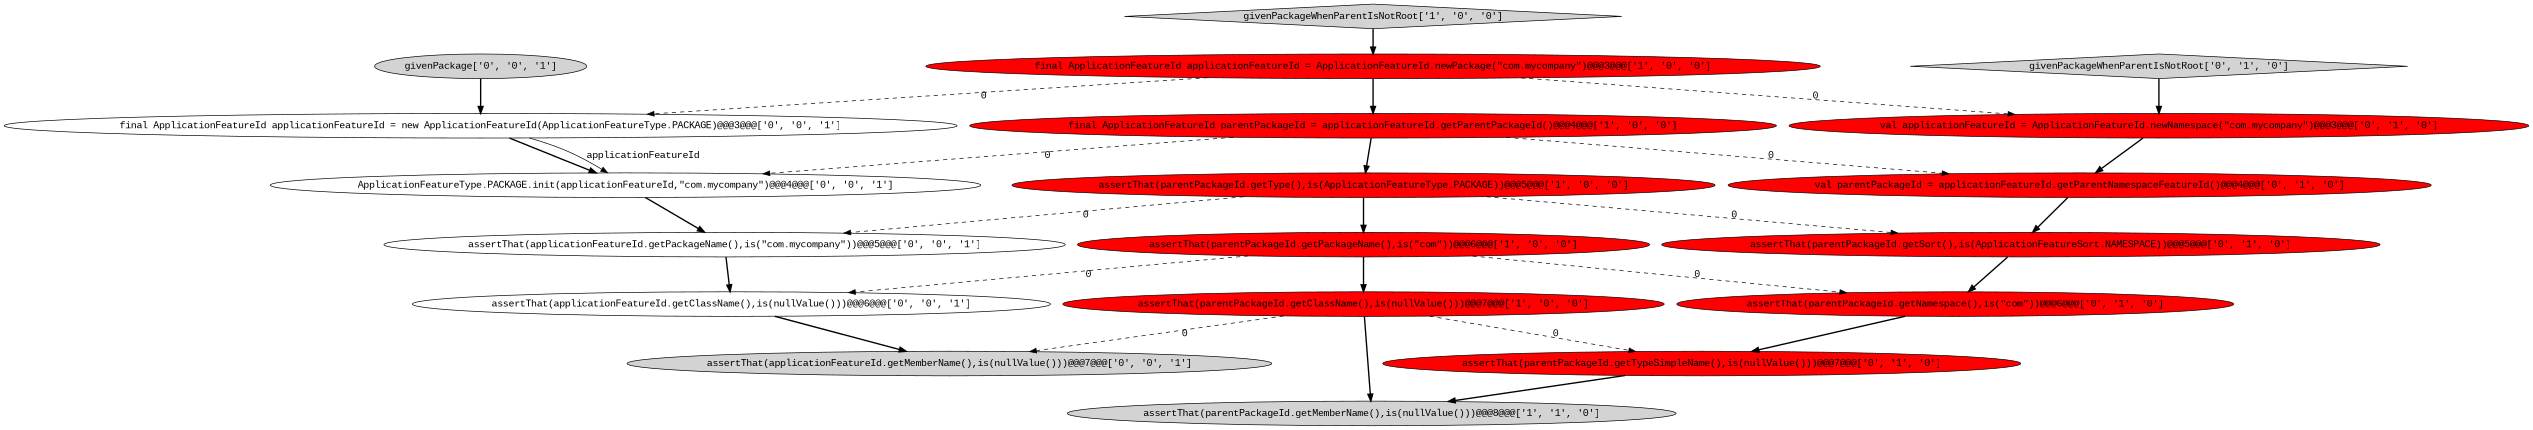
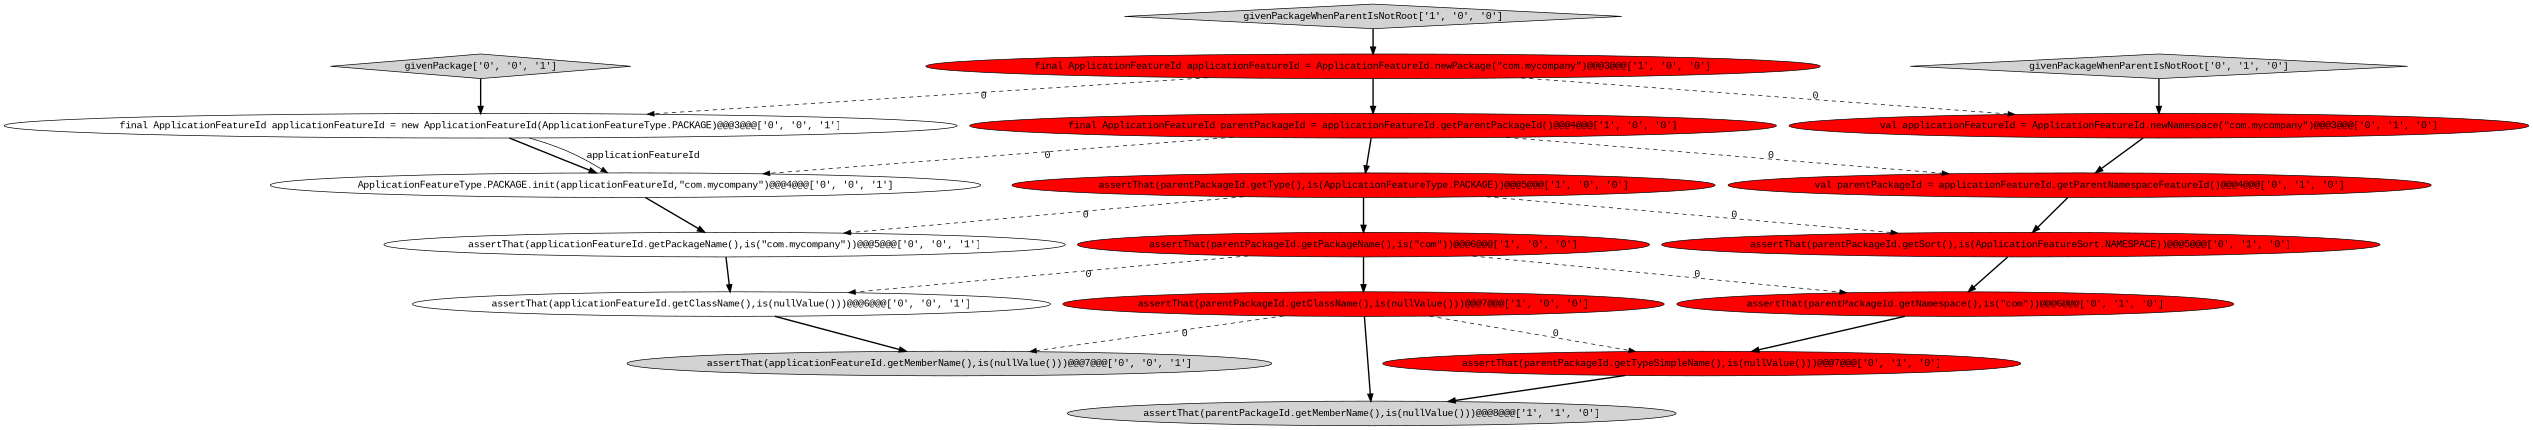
(481, 66) -> (481, 66)
